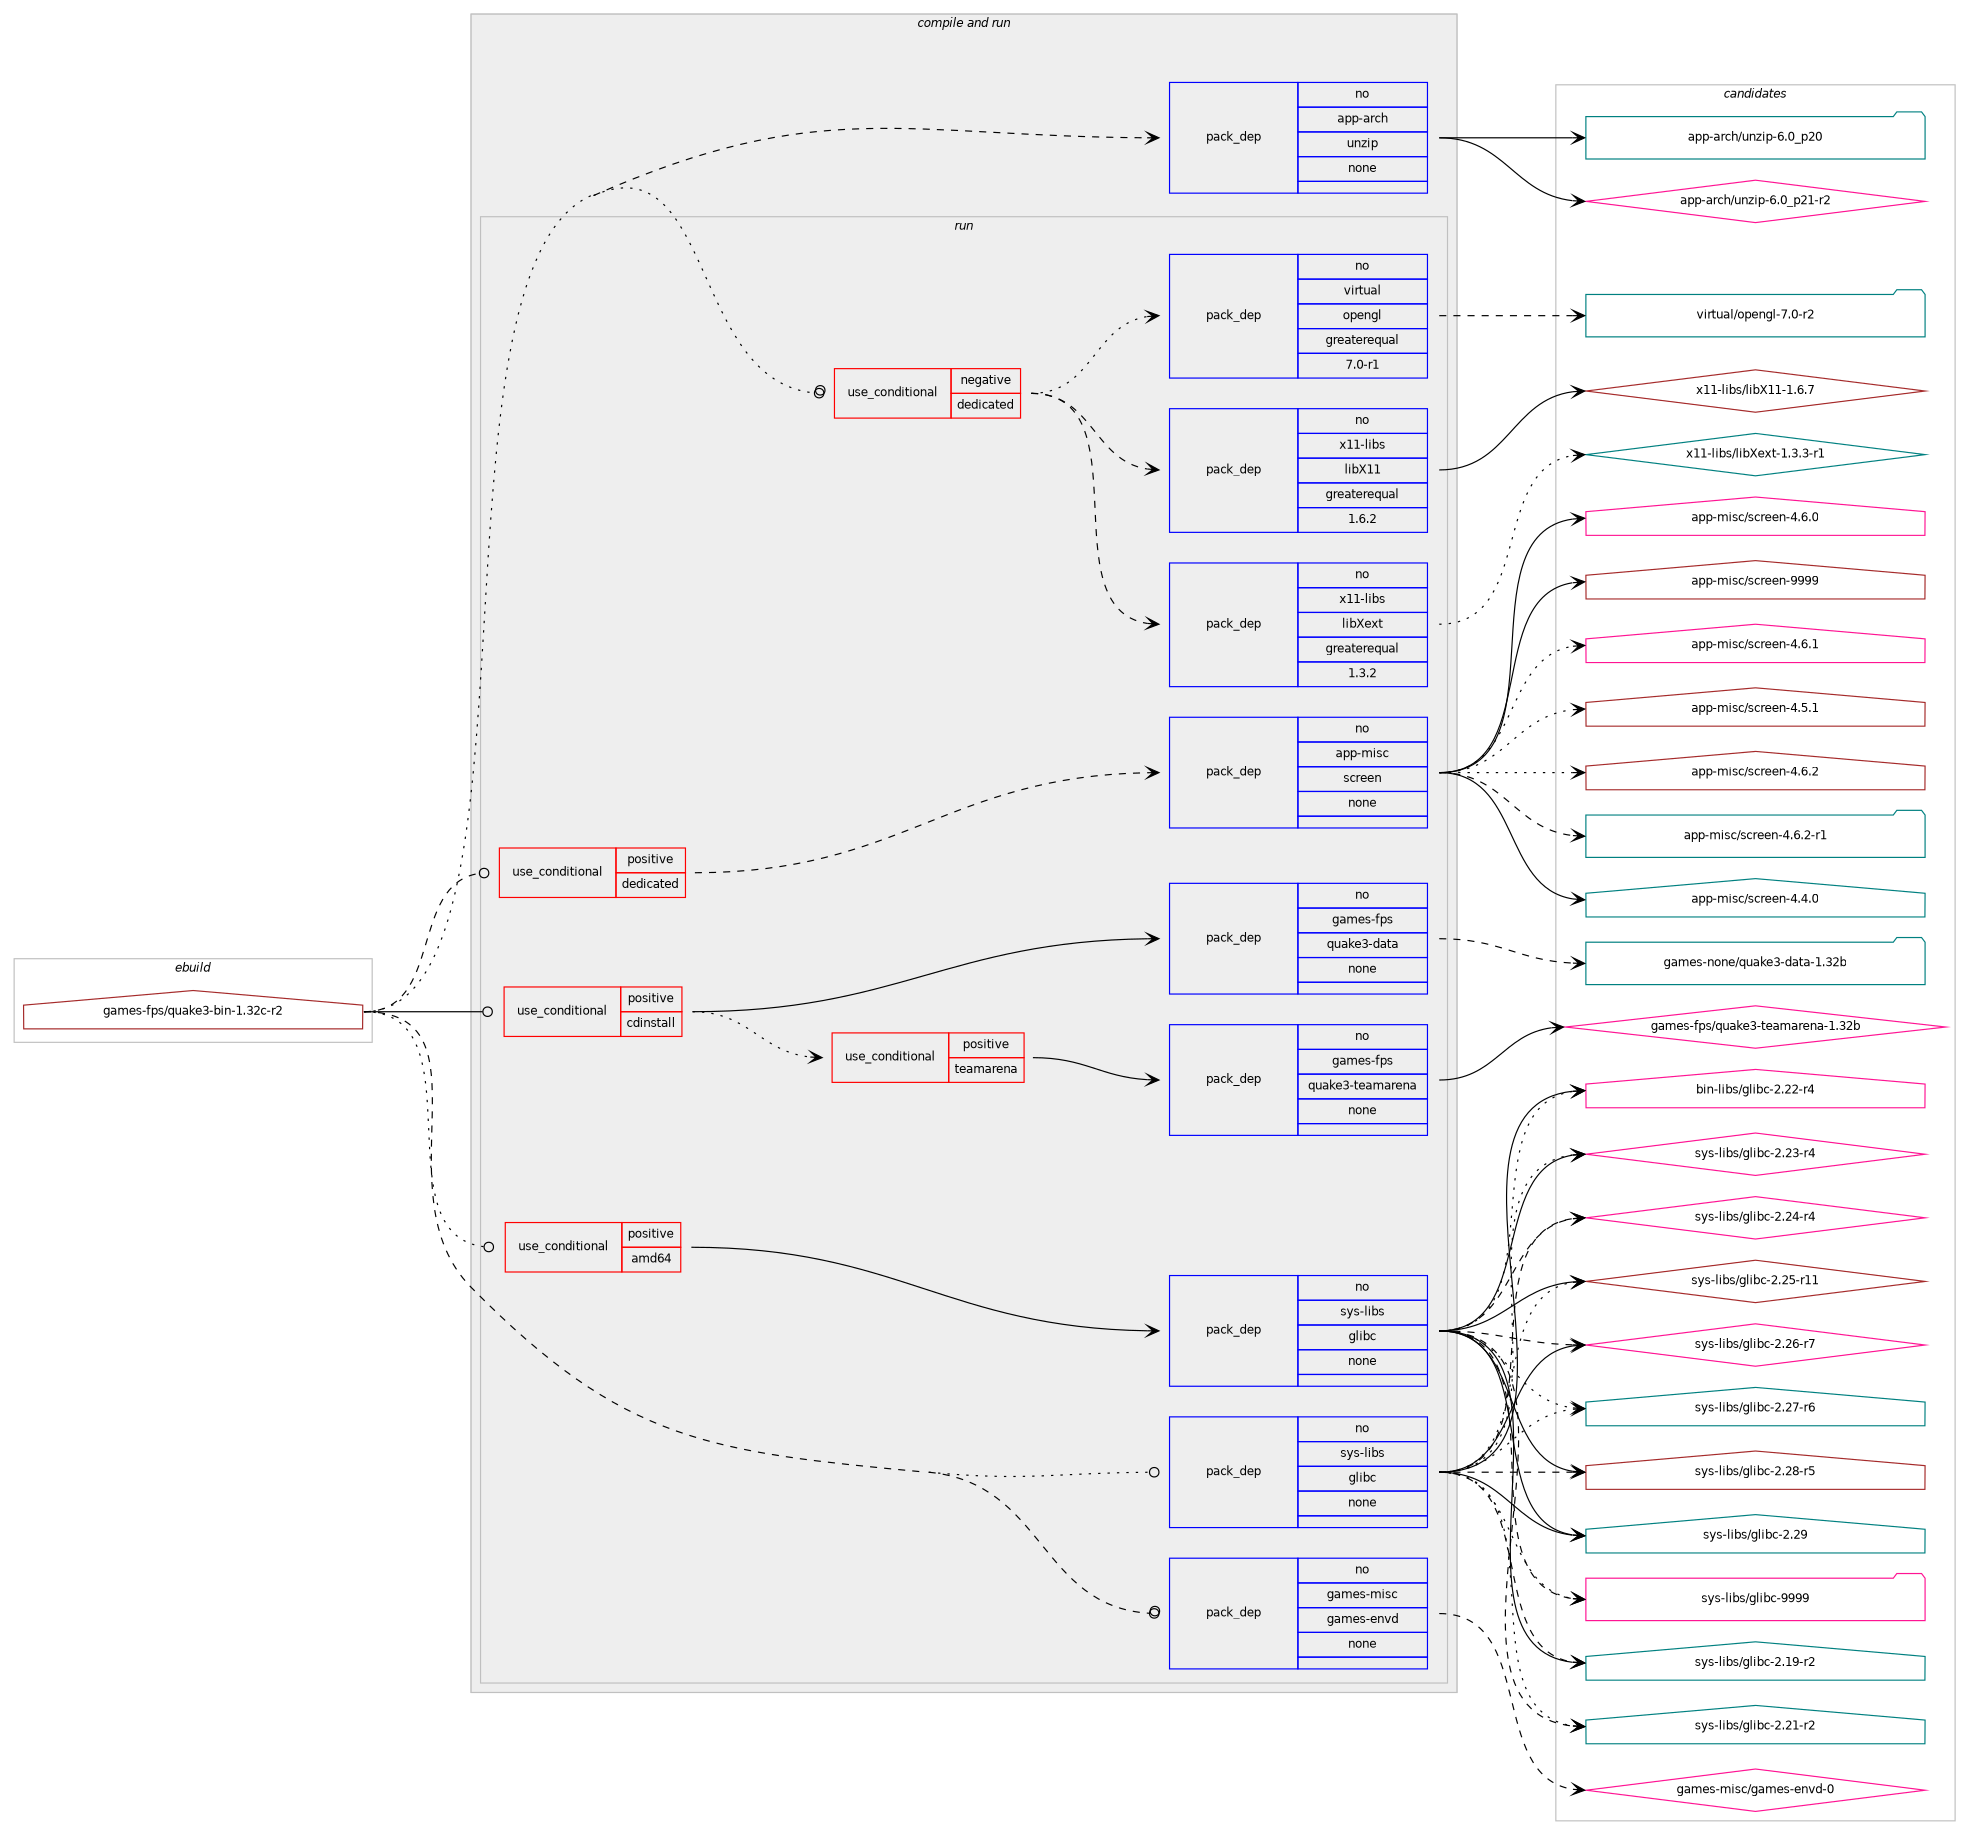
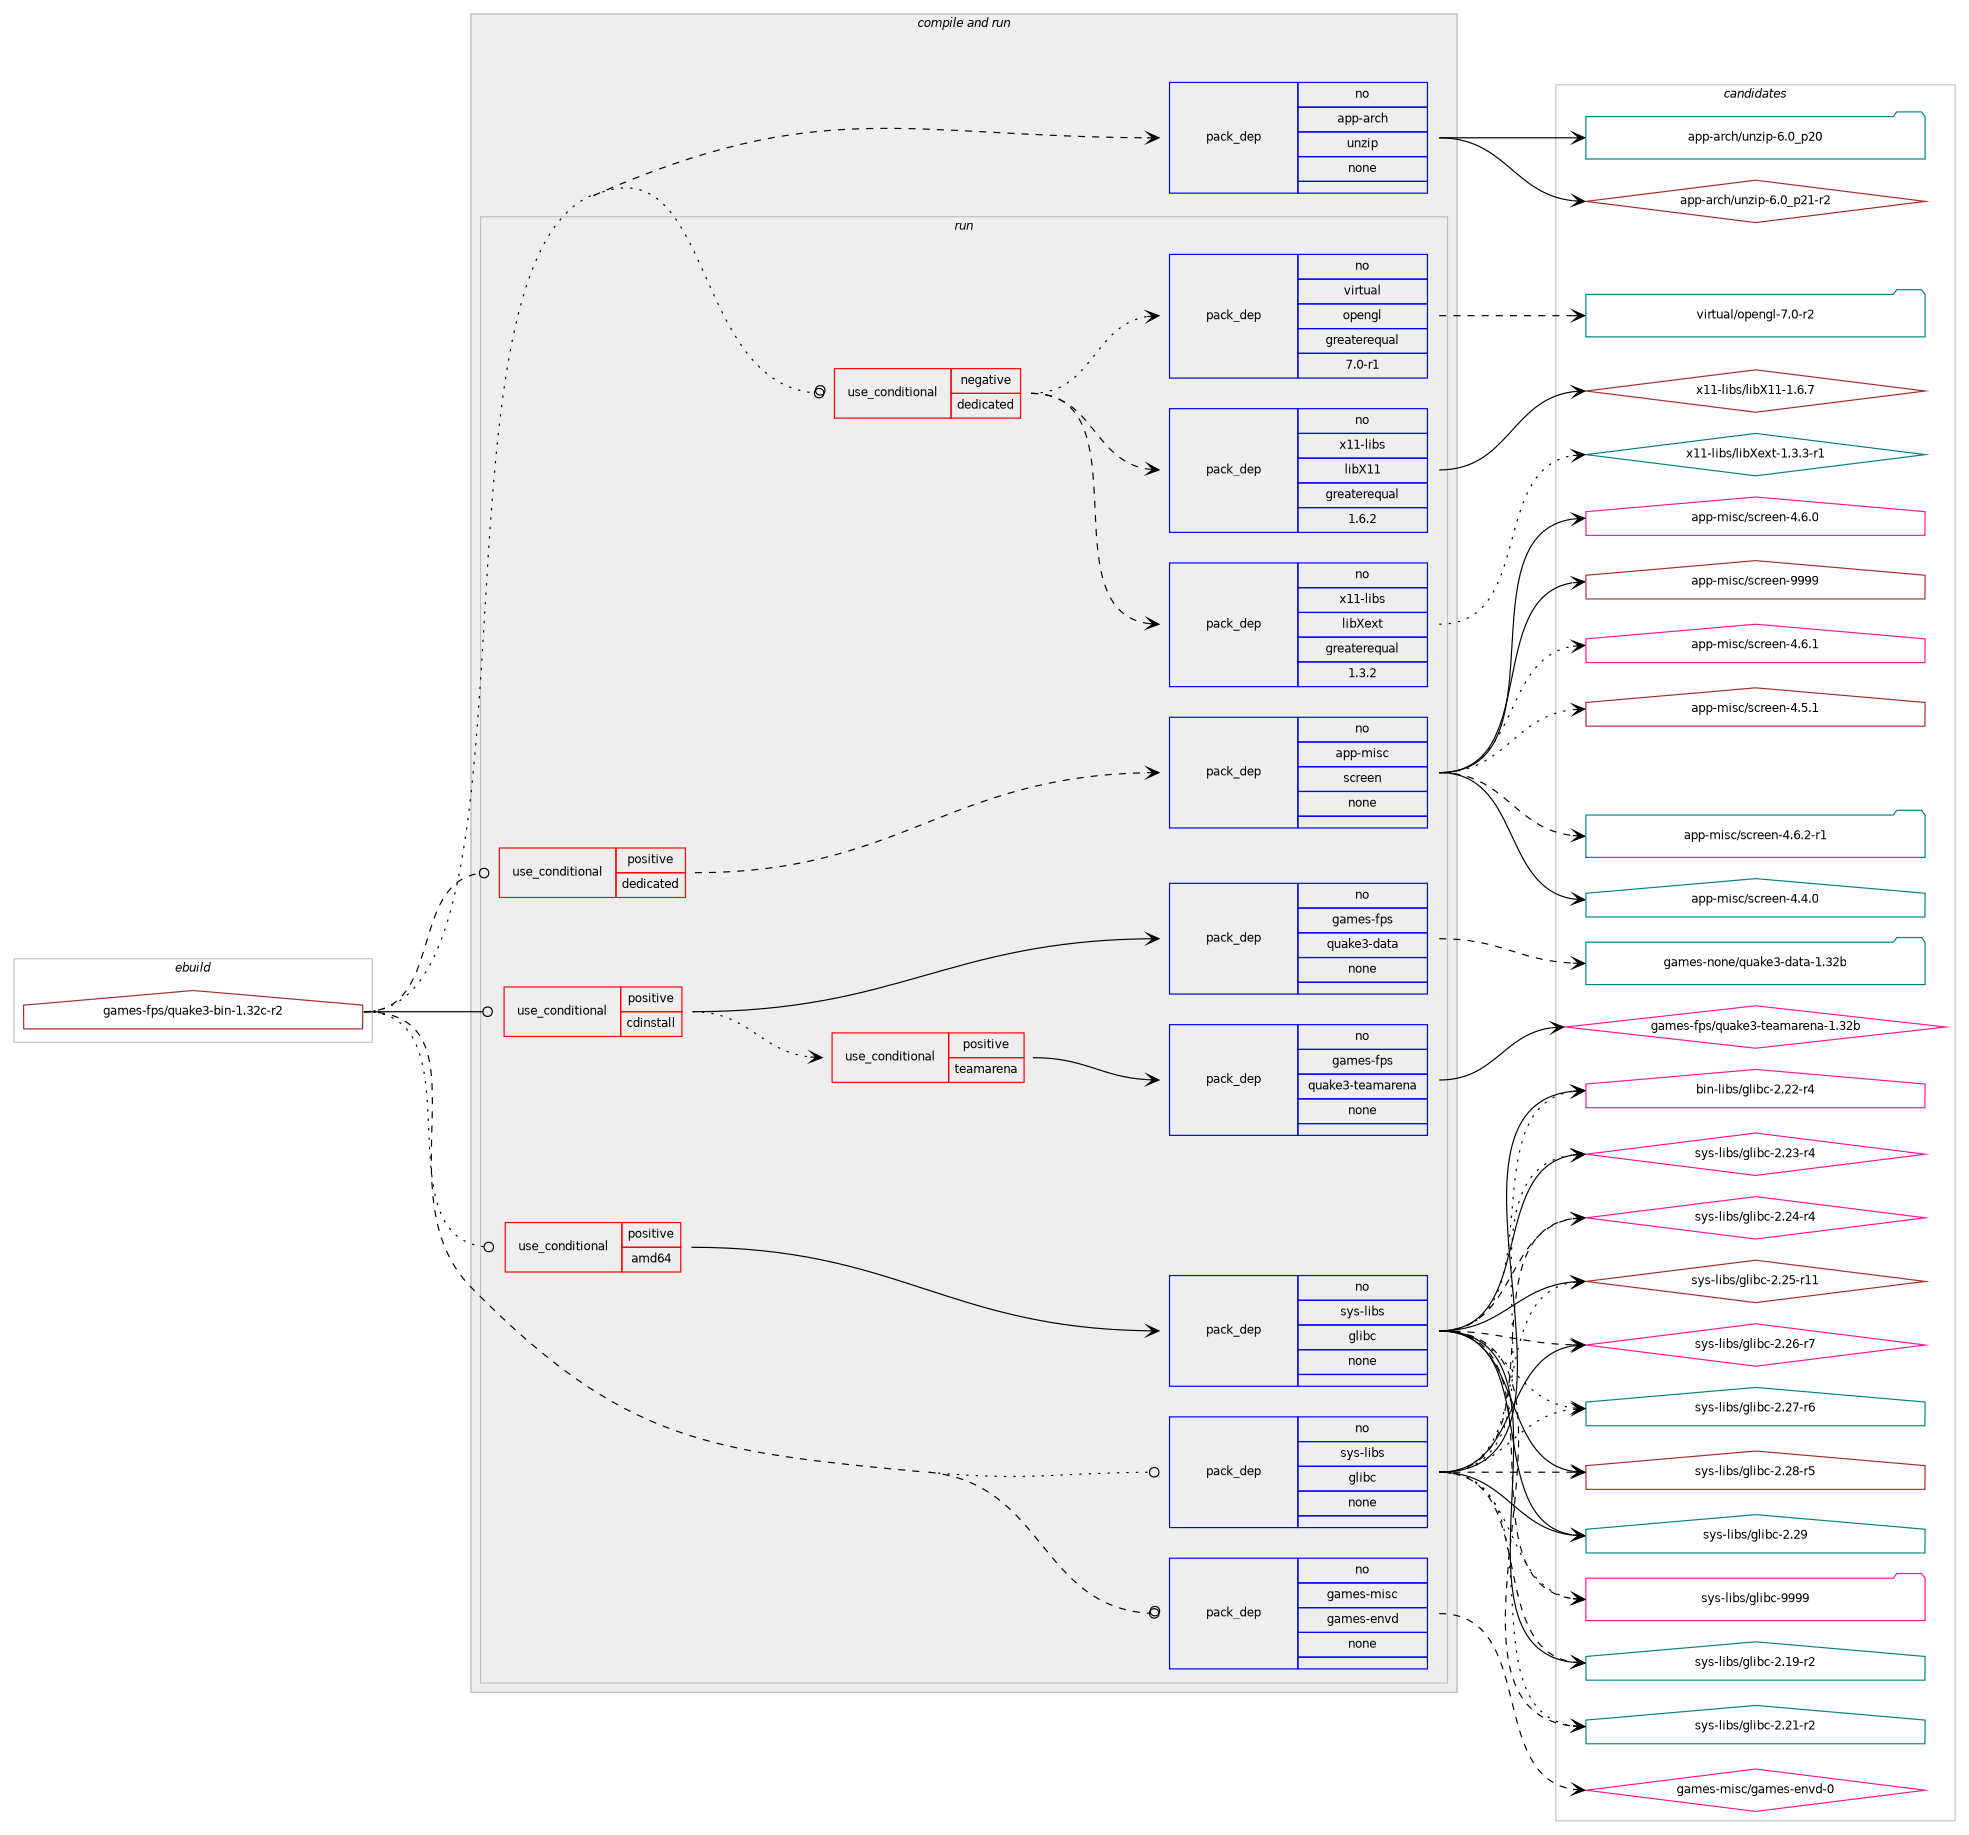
(1755, 201) -> (1755, 201)
(1755, 773) -> none
